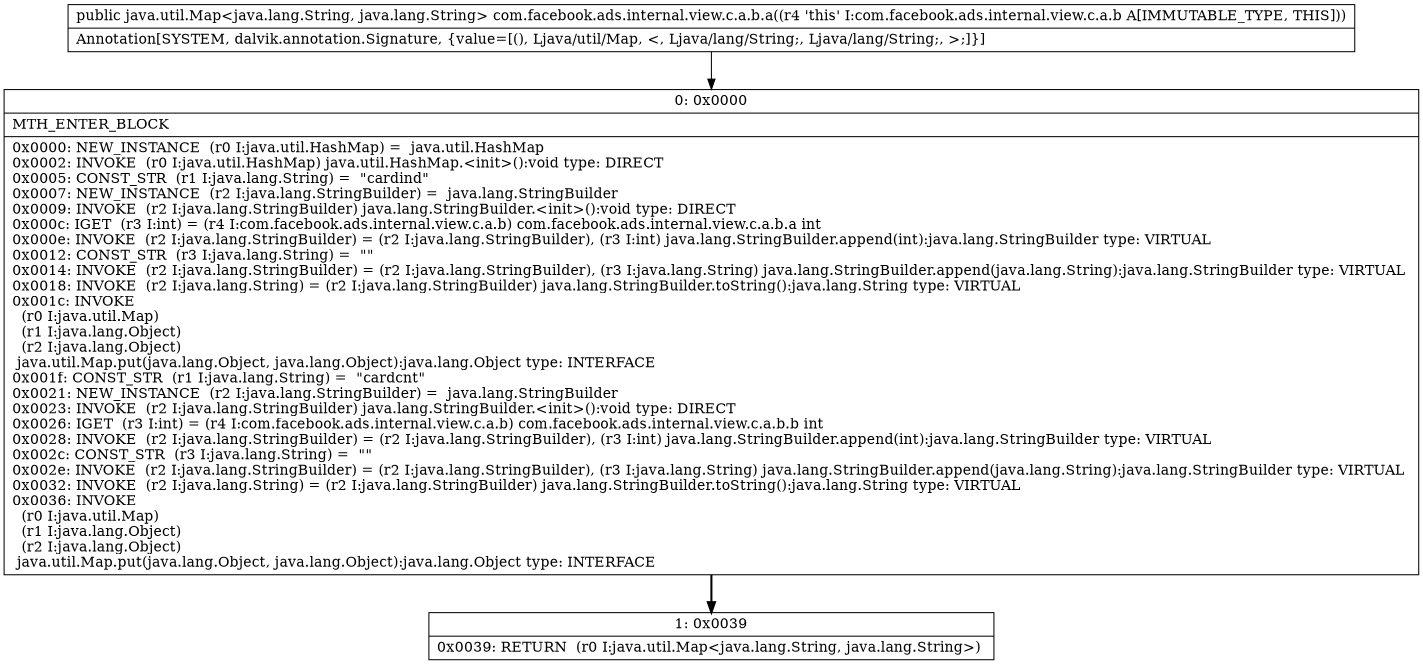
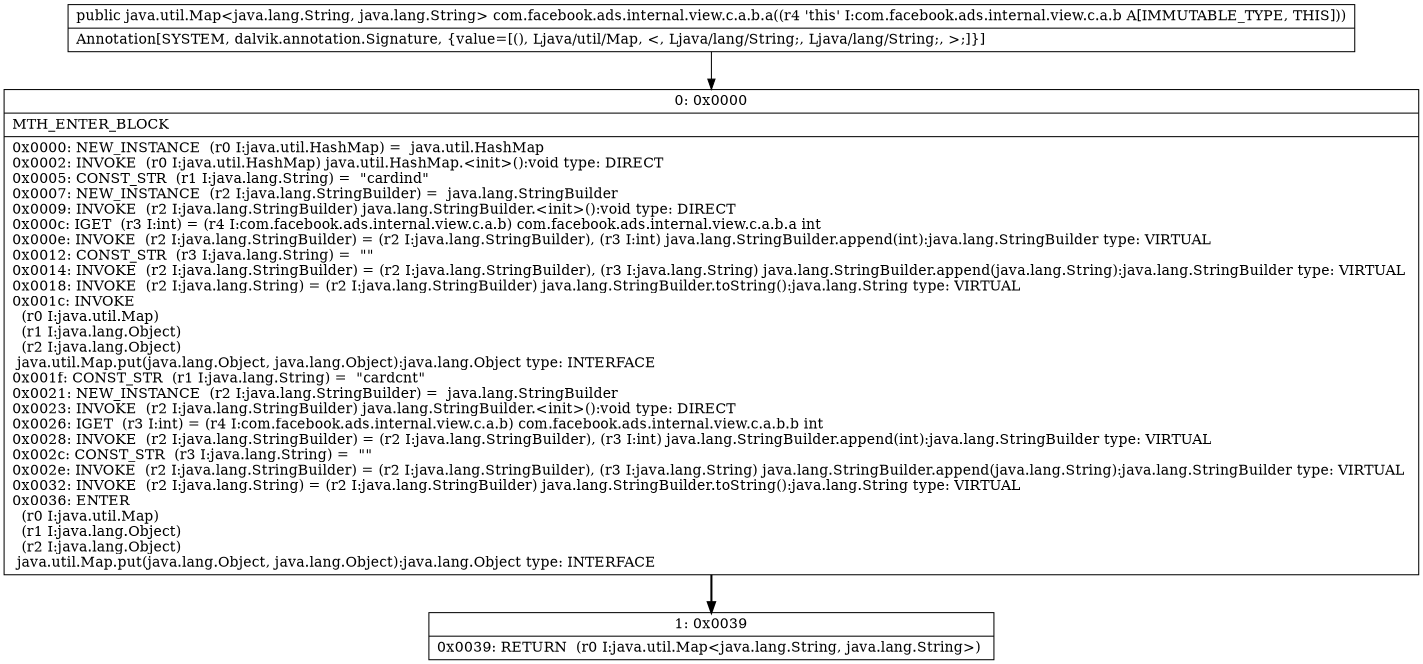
(79, 501) -> (76, 501)
